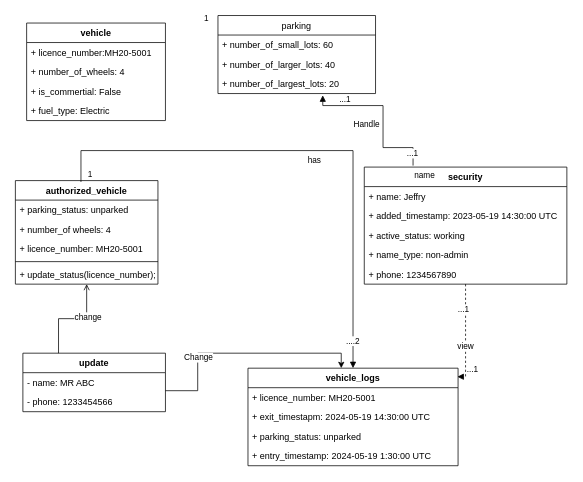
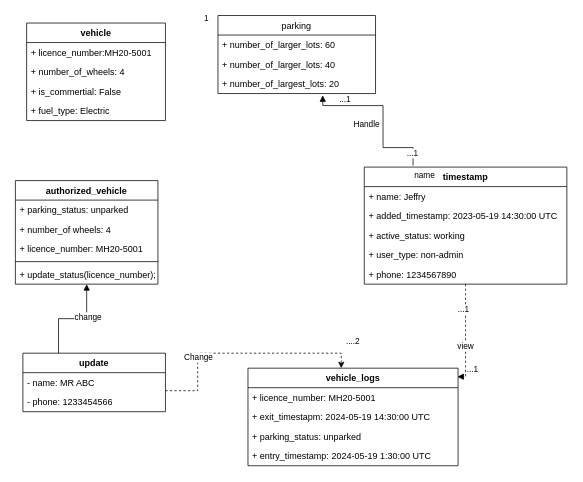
(281, 45) -> (284, 45)
(216, 150) -> none
(465, 177) -> (465, 177)
(419, 255) -> (419, 255)
(87, 289) -> (87, 291)
(281, 353) -> (281, 353)
